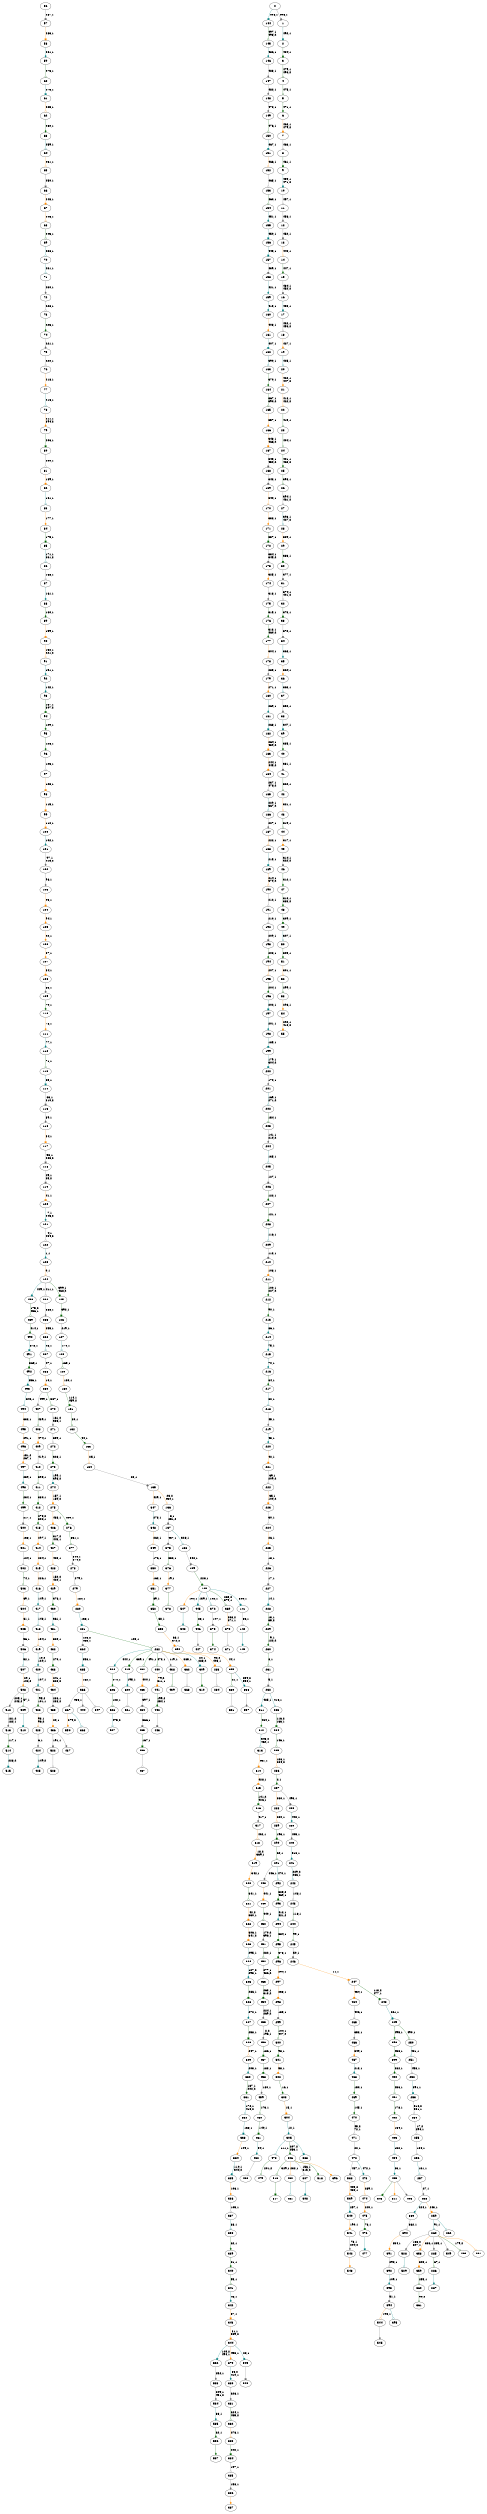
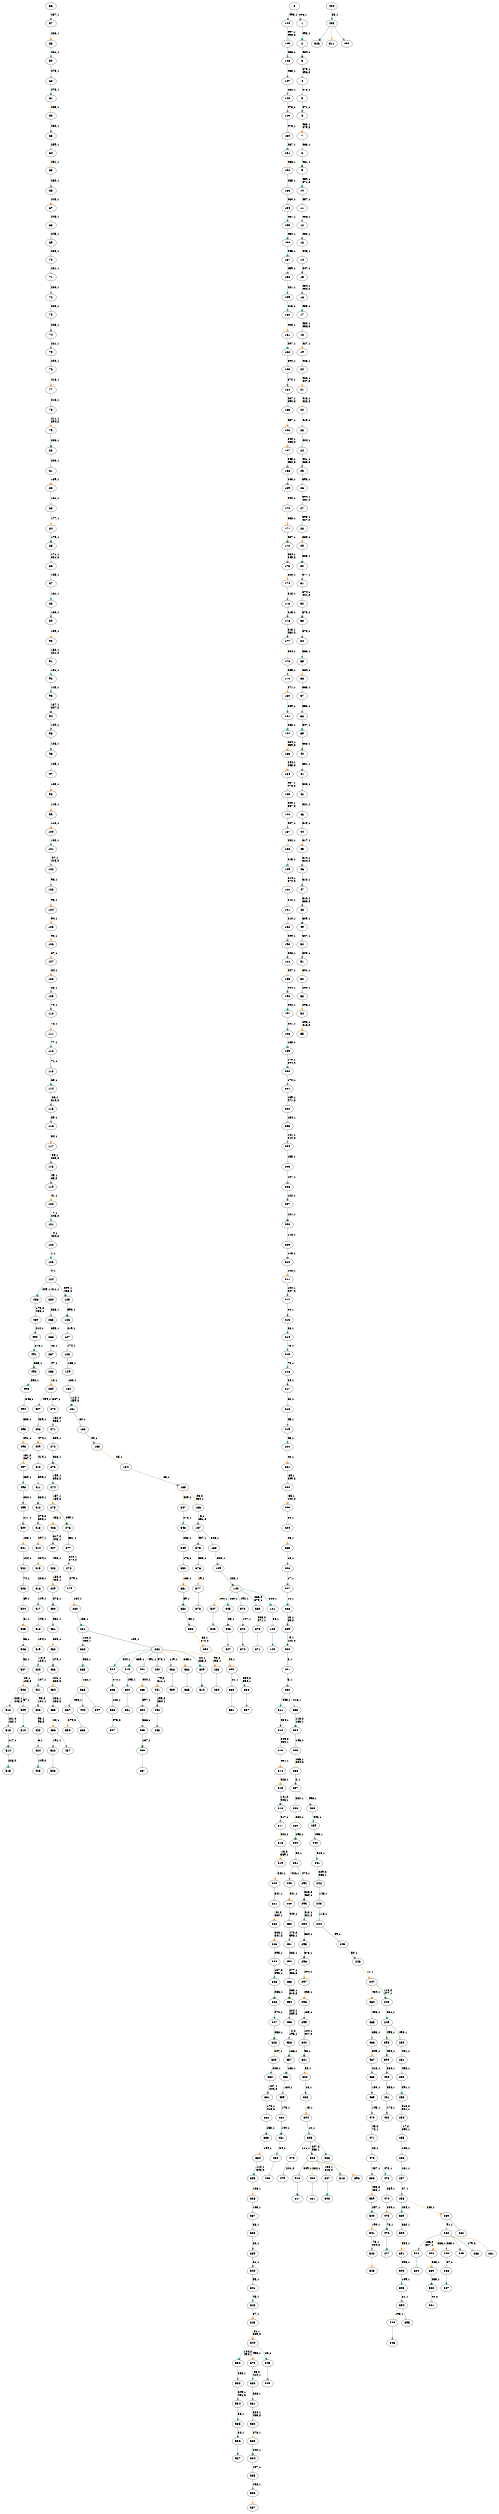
(395, 2138) -> none
(419, 2279) -> (432, 2279)
